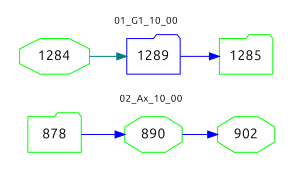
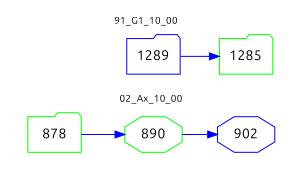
(146, 21) -> (146, 21)
(55, 56) -> none
(246, 134) -> (246, 134)
